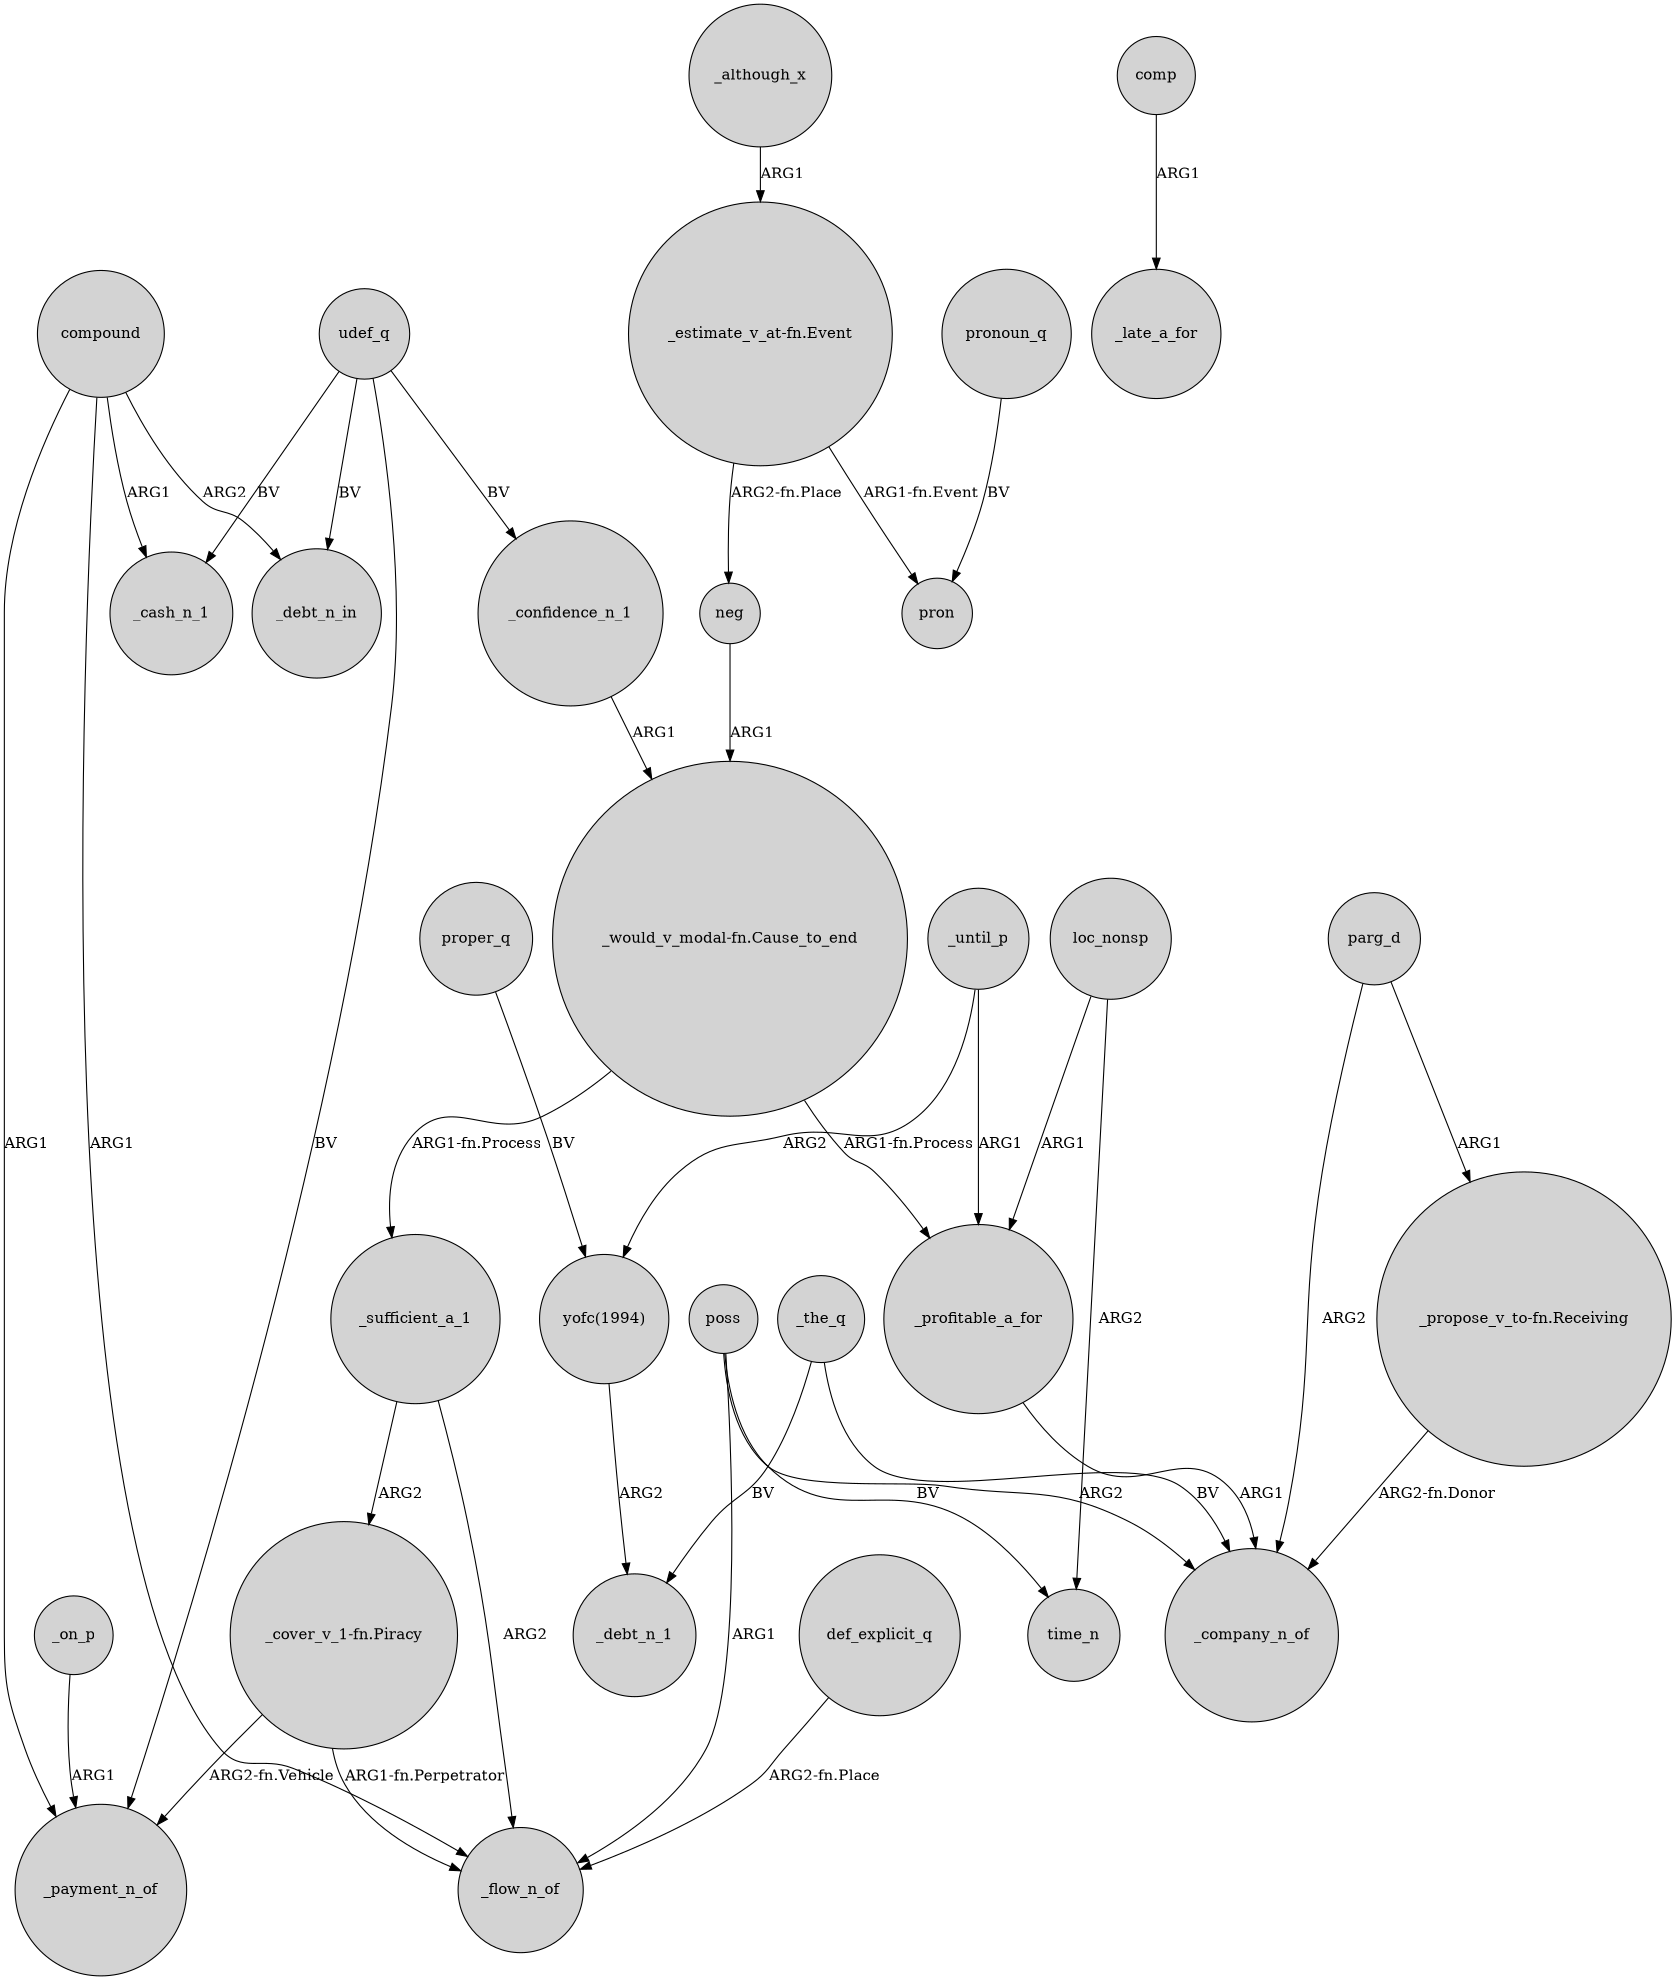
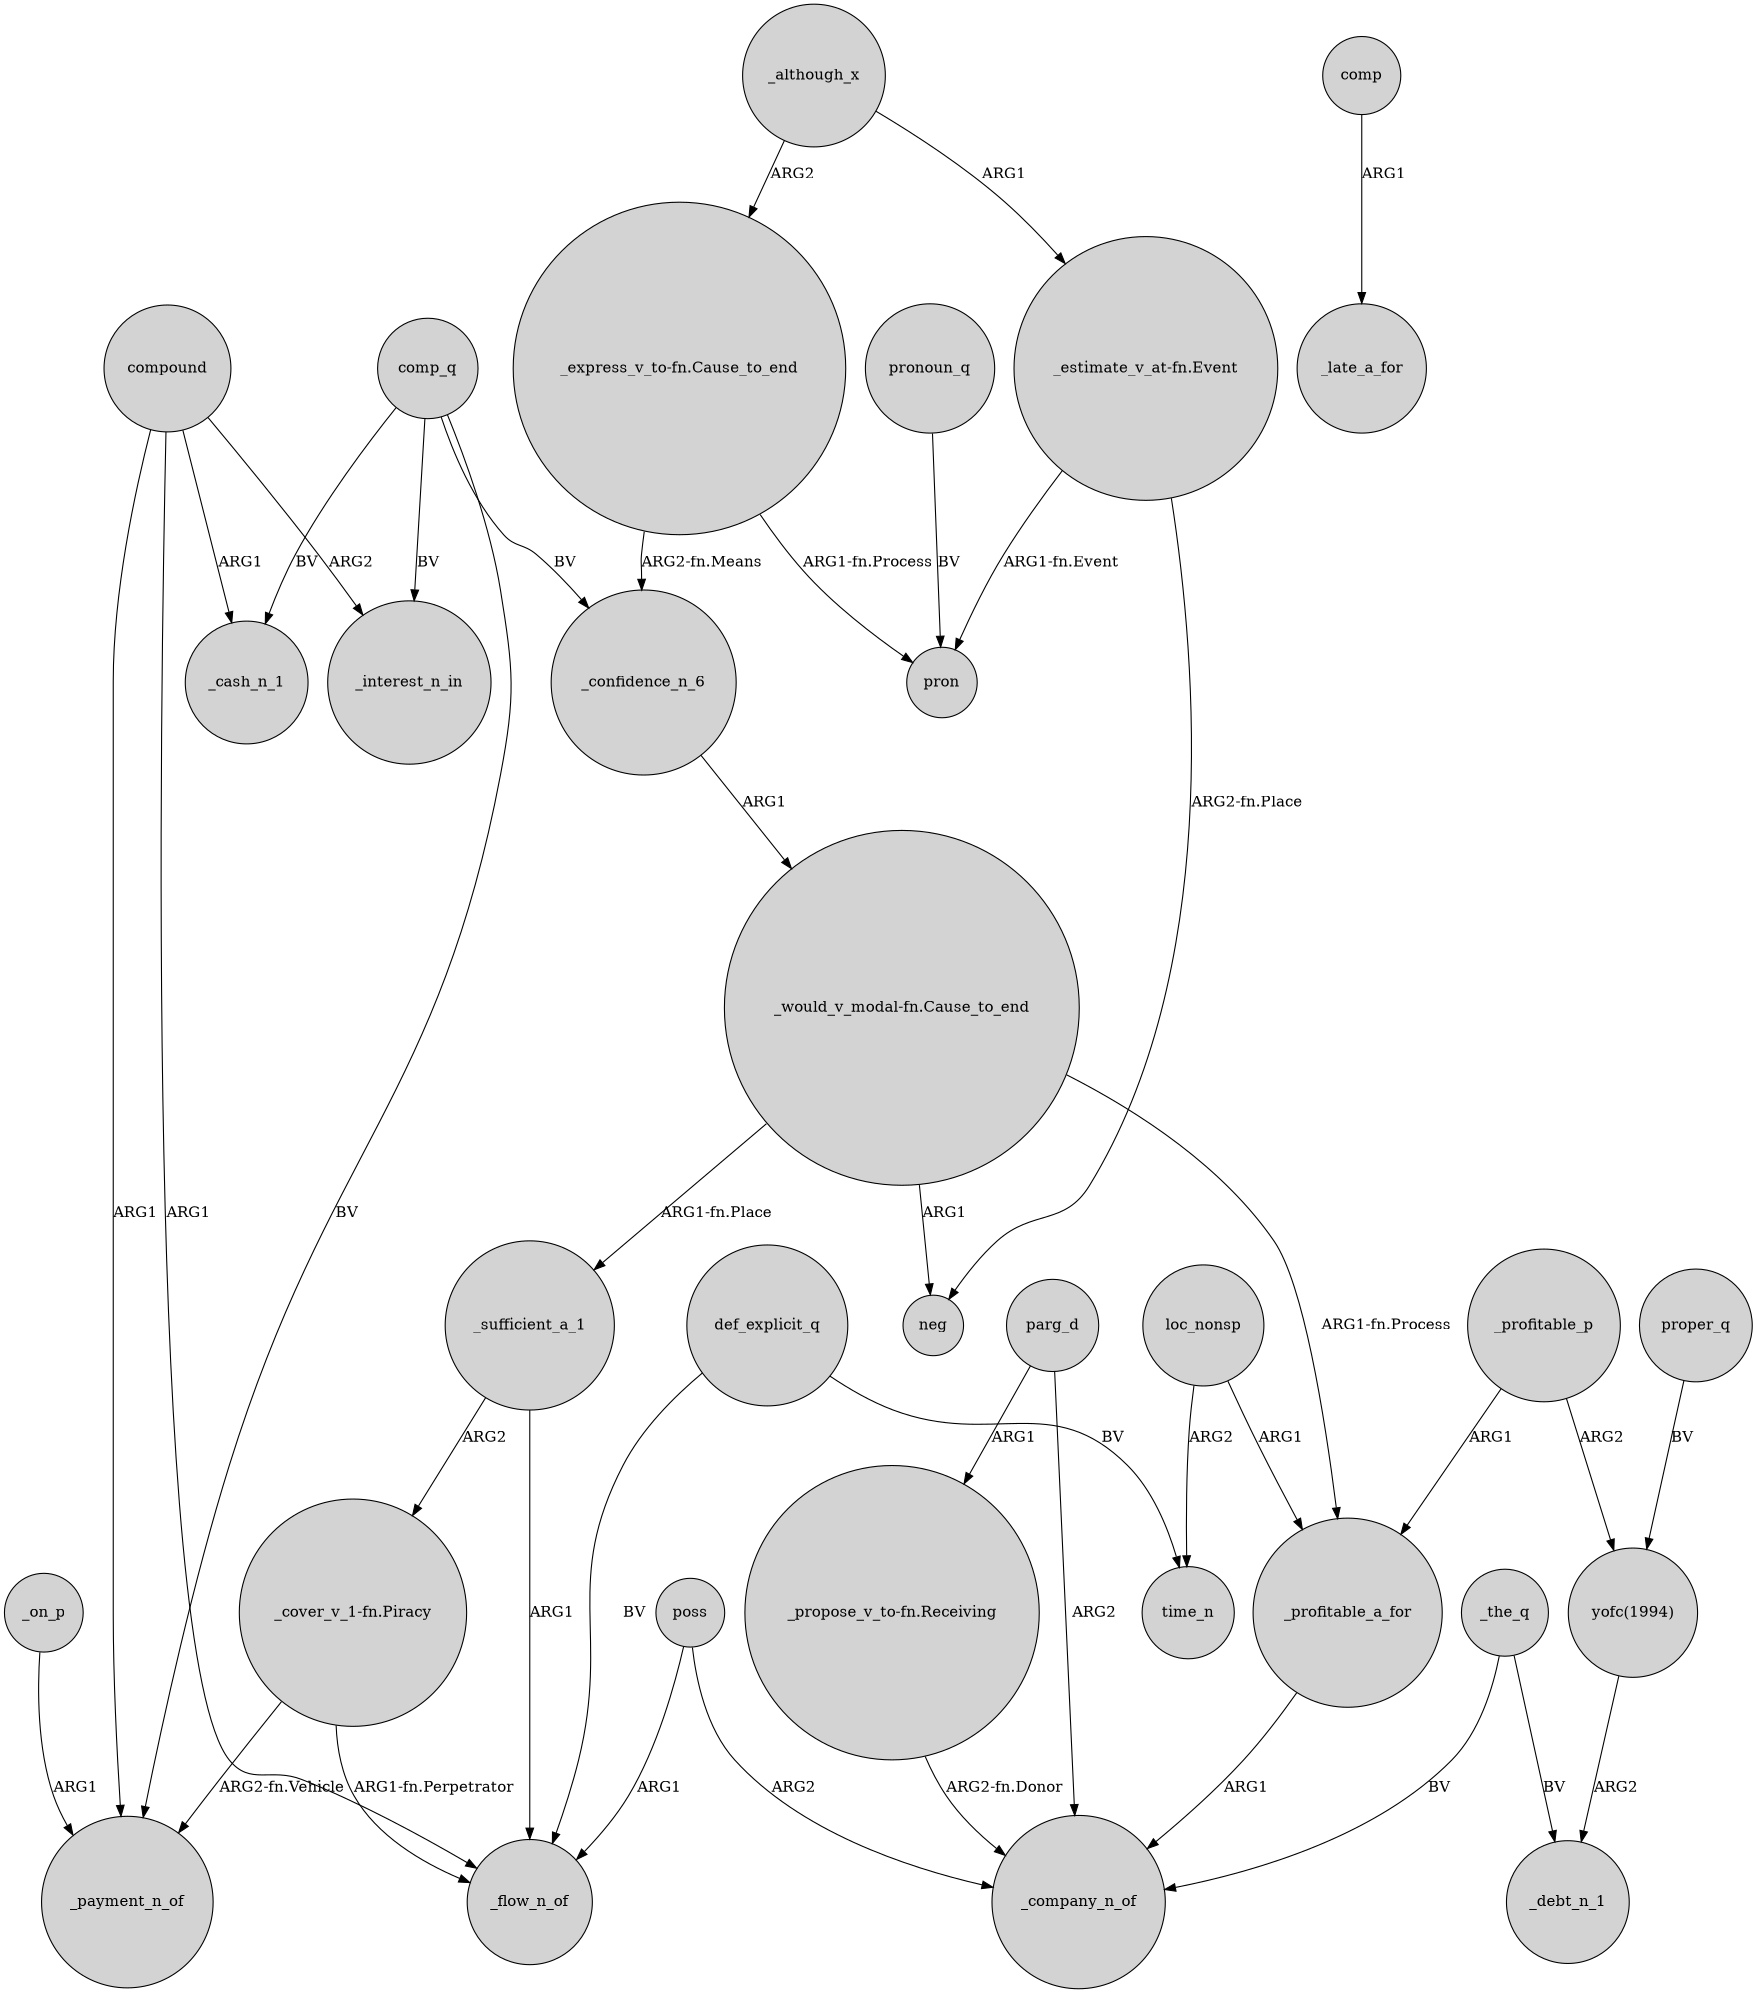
(364, 334) -> (428, 368)
none -> (679, 368)
(317, 613) -> (409, 683)
(571, 613) -> (644, 683)
(730, 697) -> (924, 1235)
(978, 939) -> (1544, 1325)
(477, 1144) -> (717, 1213)
(854, 1500) -> (1032, 1424)
(526, 1635) -> (552, 1613)
(825, 1776) -> (634, 1613)
